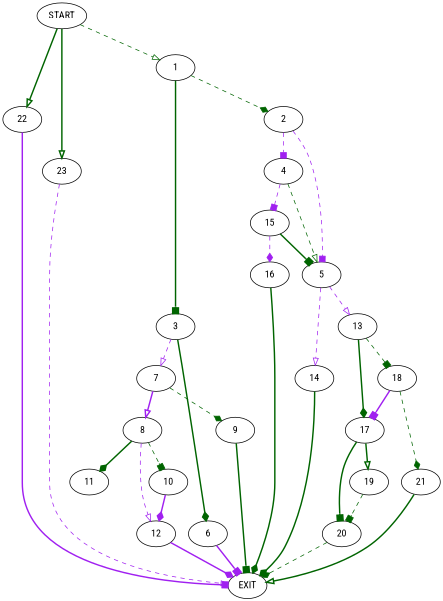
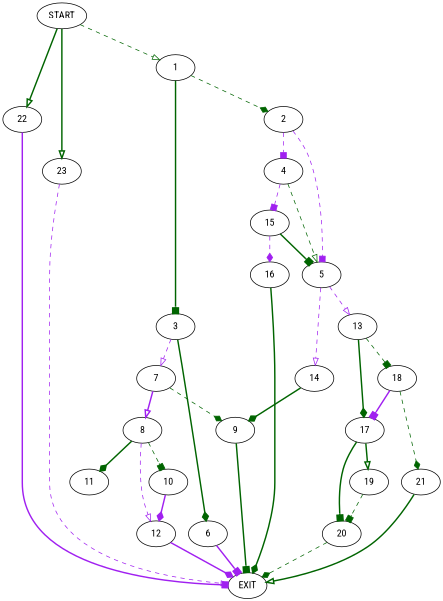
(306, 485) -> (280, 401)
